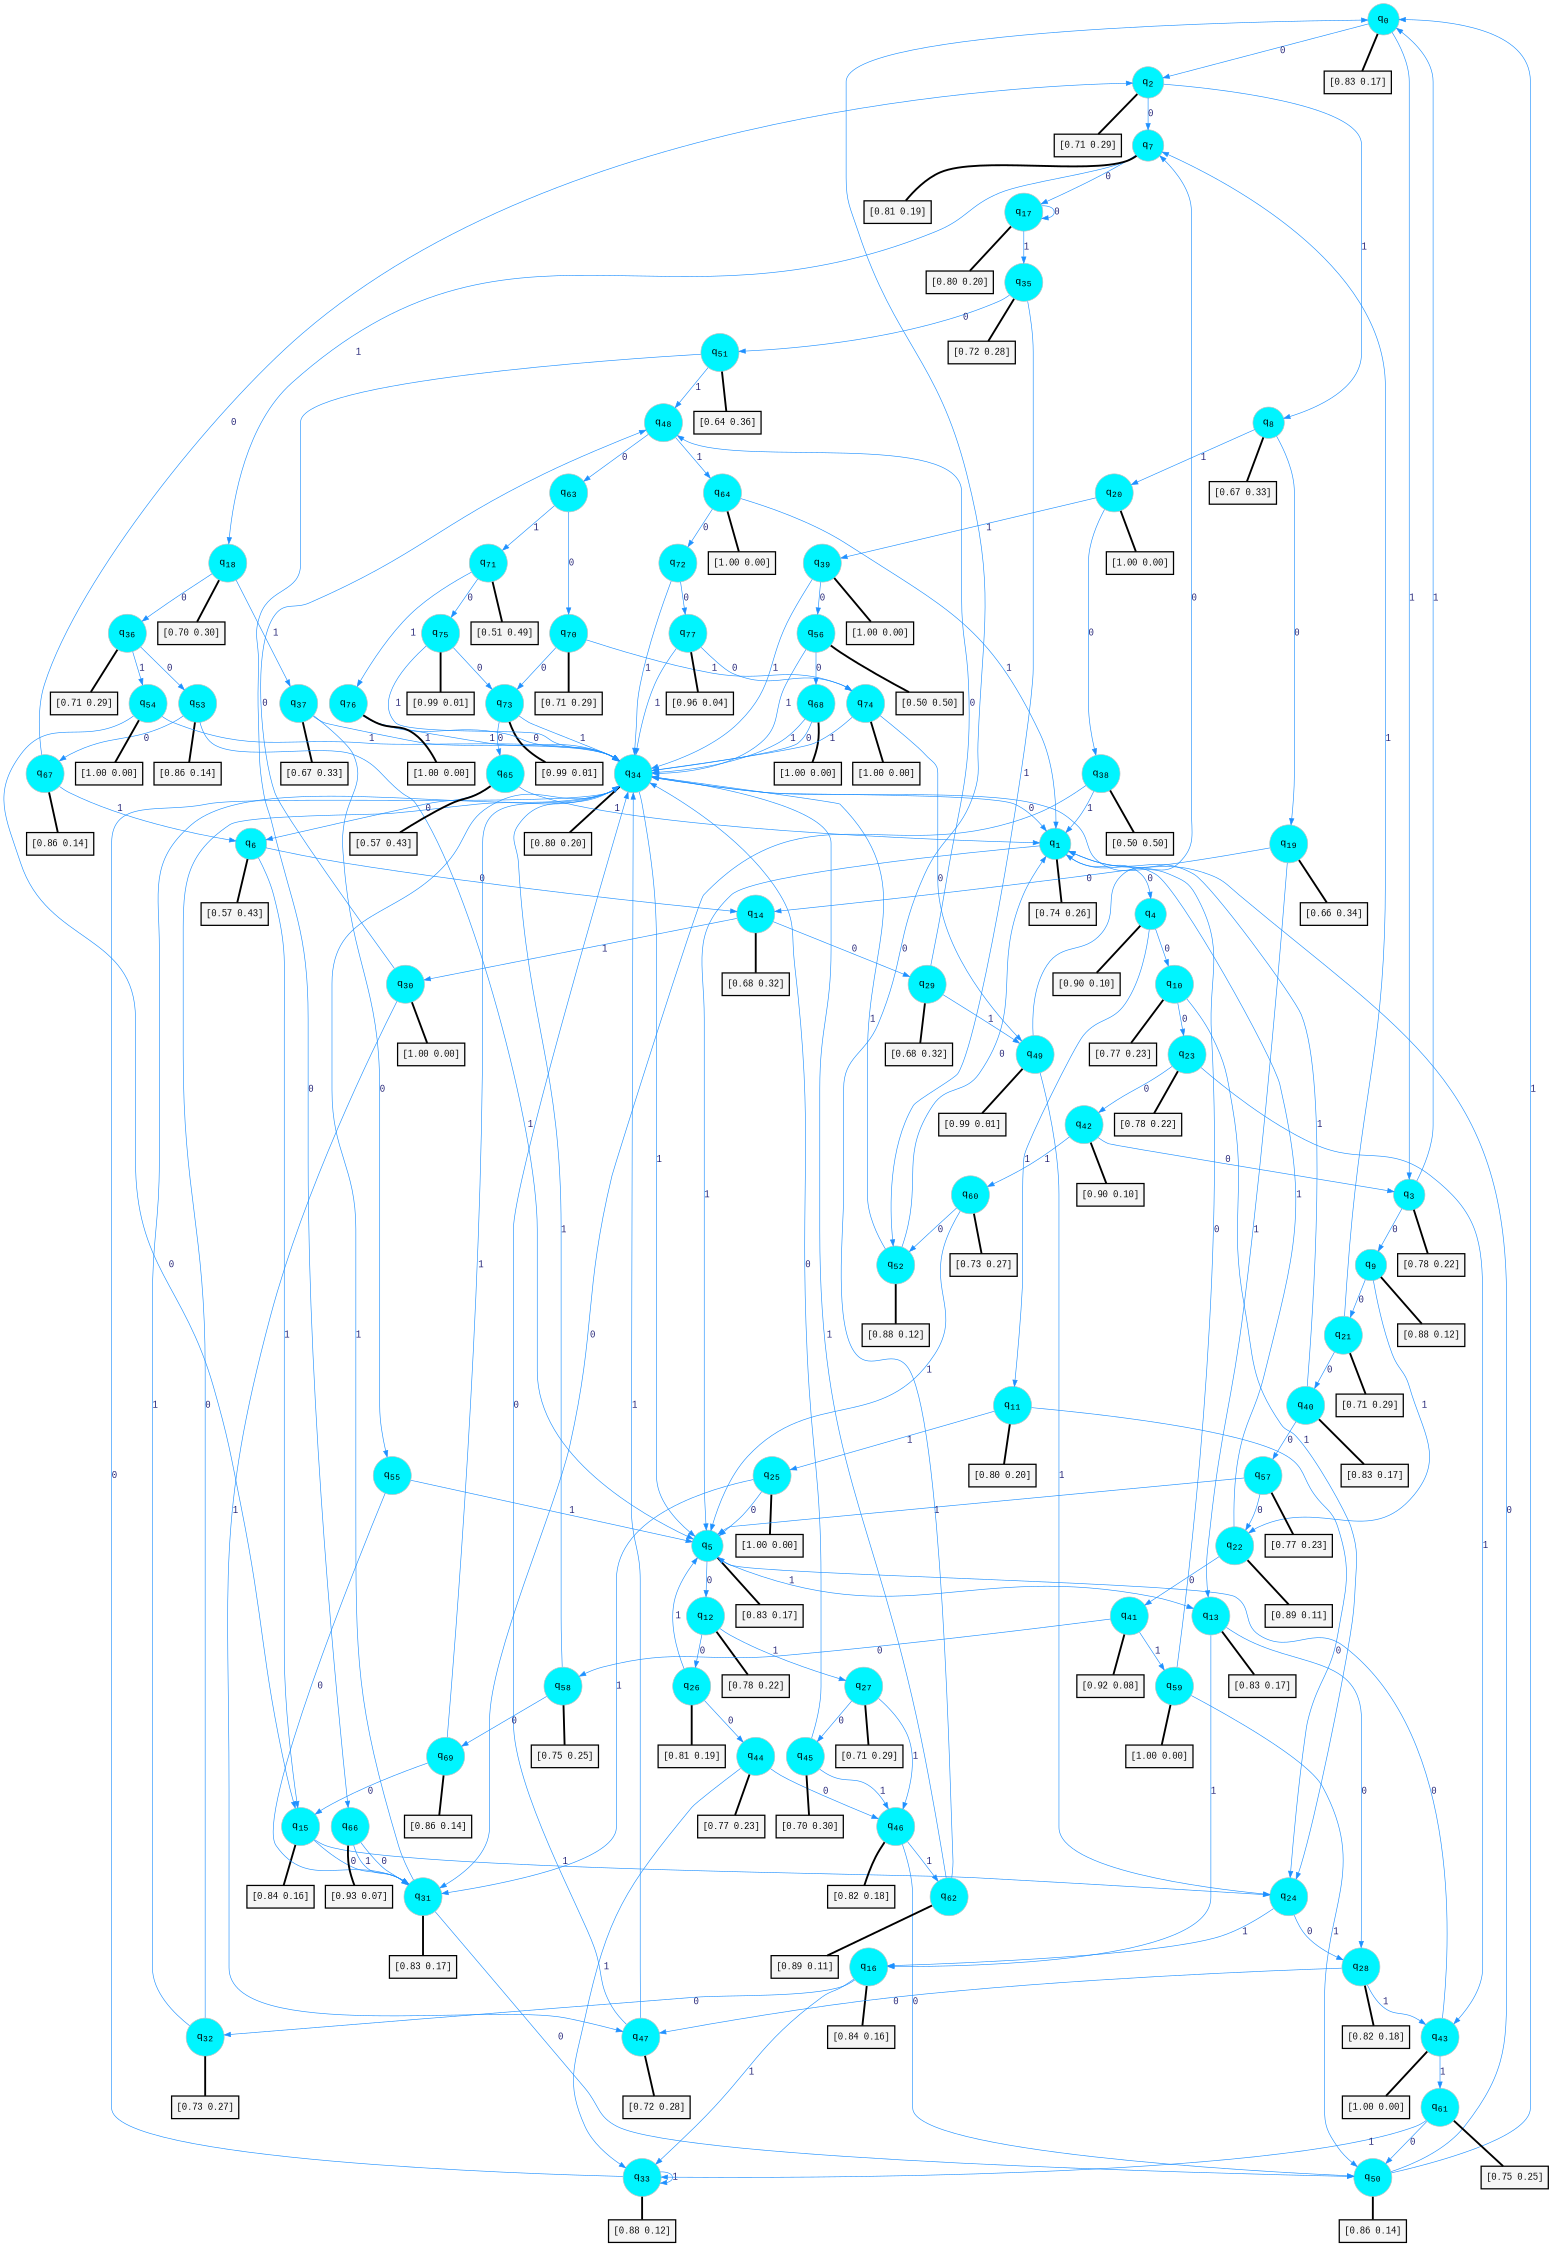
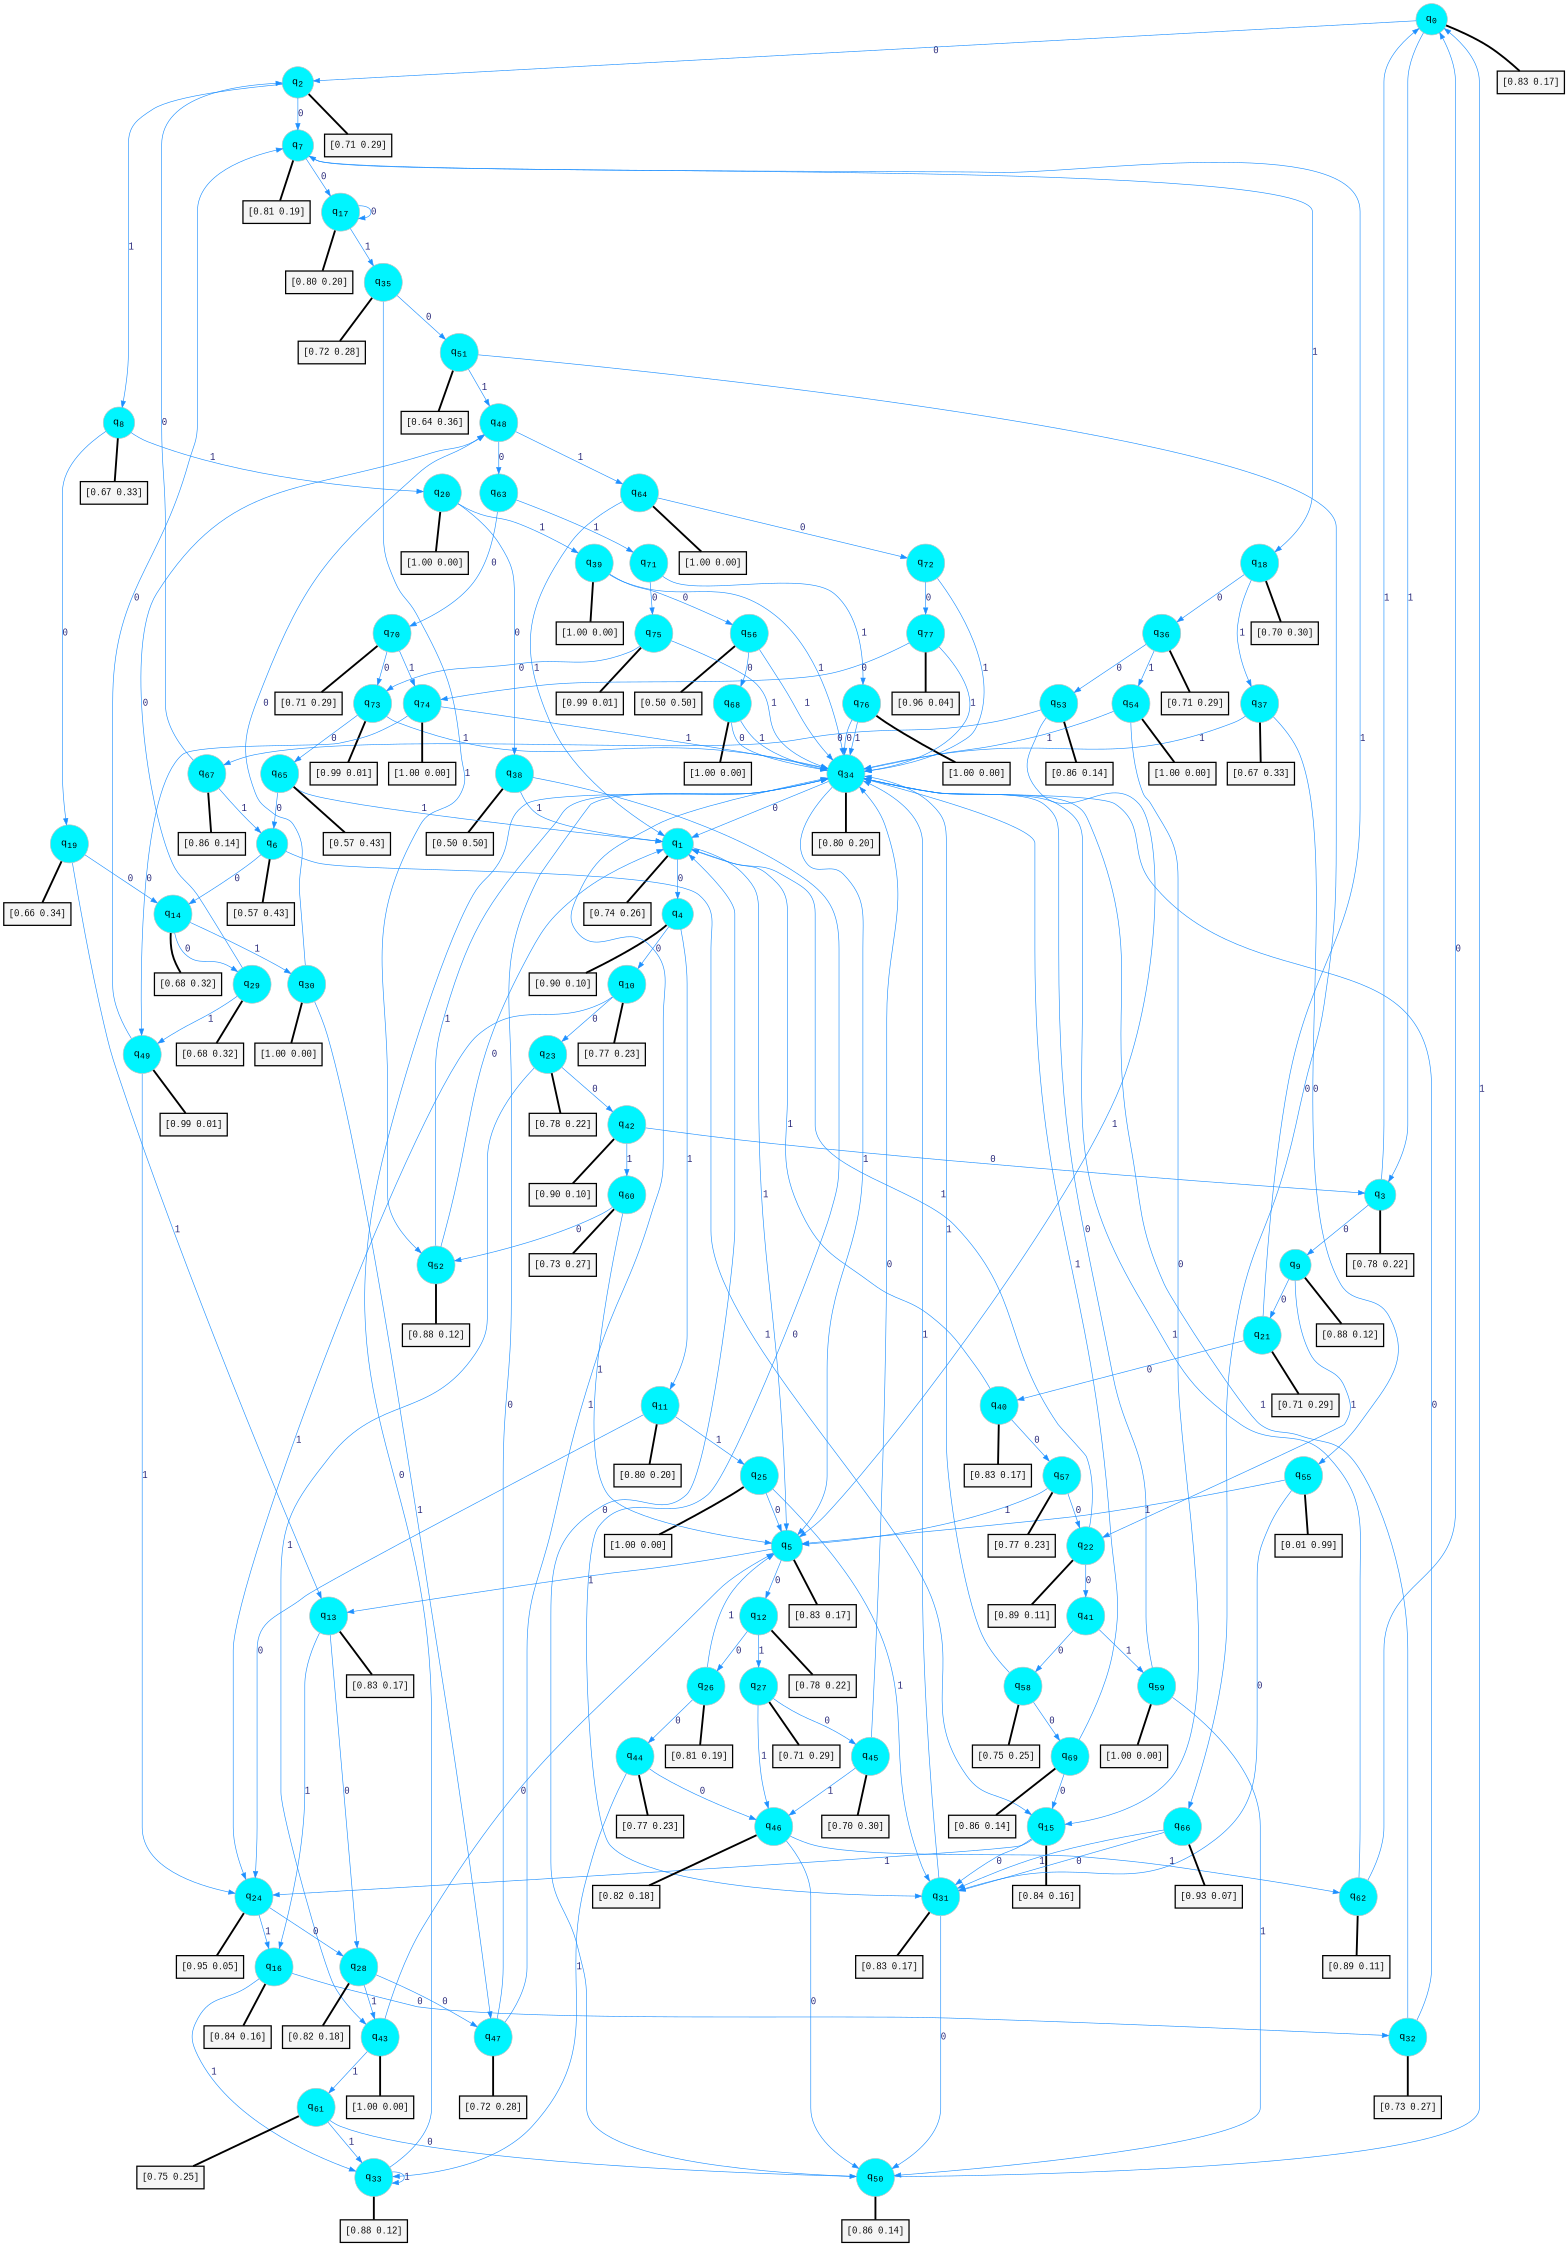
(505, 633) -> none
none -> (1309, 1546)
(1110, 1686) -> none
none -> (210, 1967)
